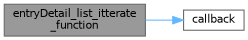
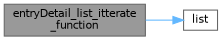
(214, 20) -> (201, 20)
